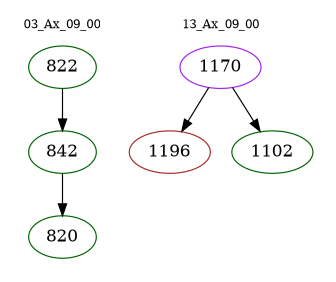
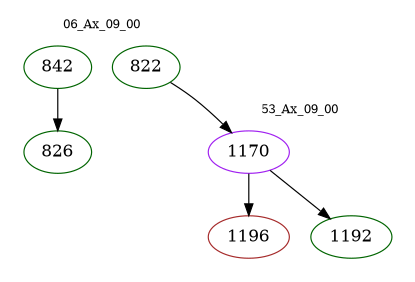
(62, 25) -> (102, 25)
(221, 25) -> (300, 110)
(62, 104) -> (207, 109)
(272, 152) -> (351, 237)
(62, 237) -> (58, 152)
